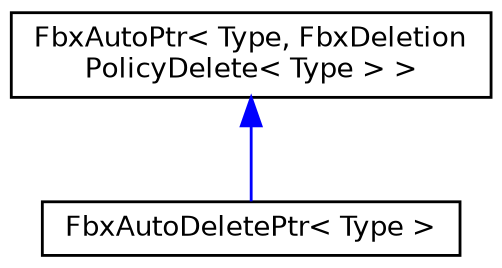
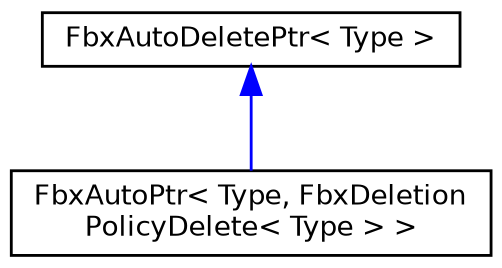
(251, 164) -> (251, 133)
